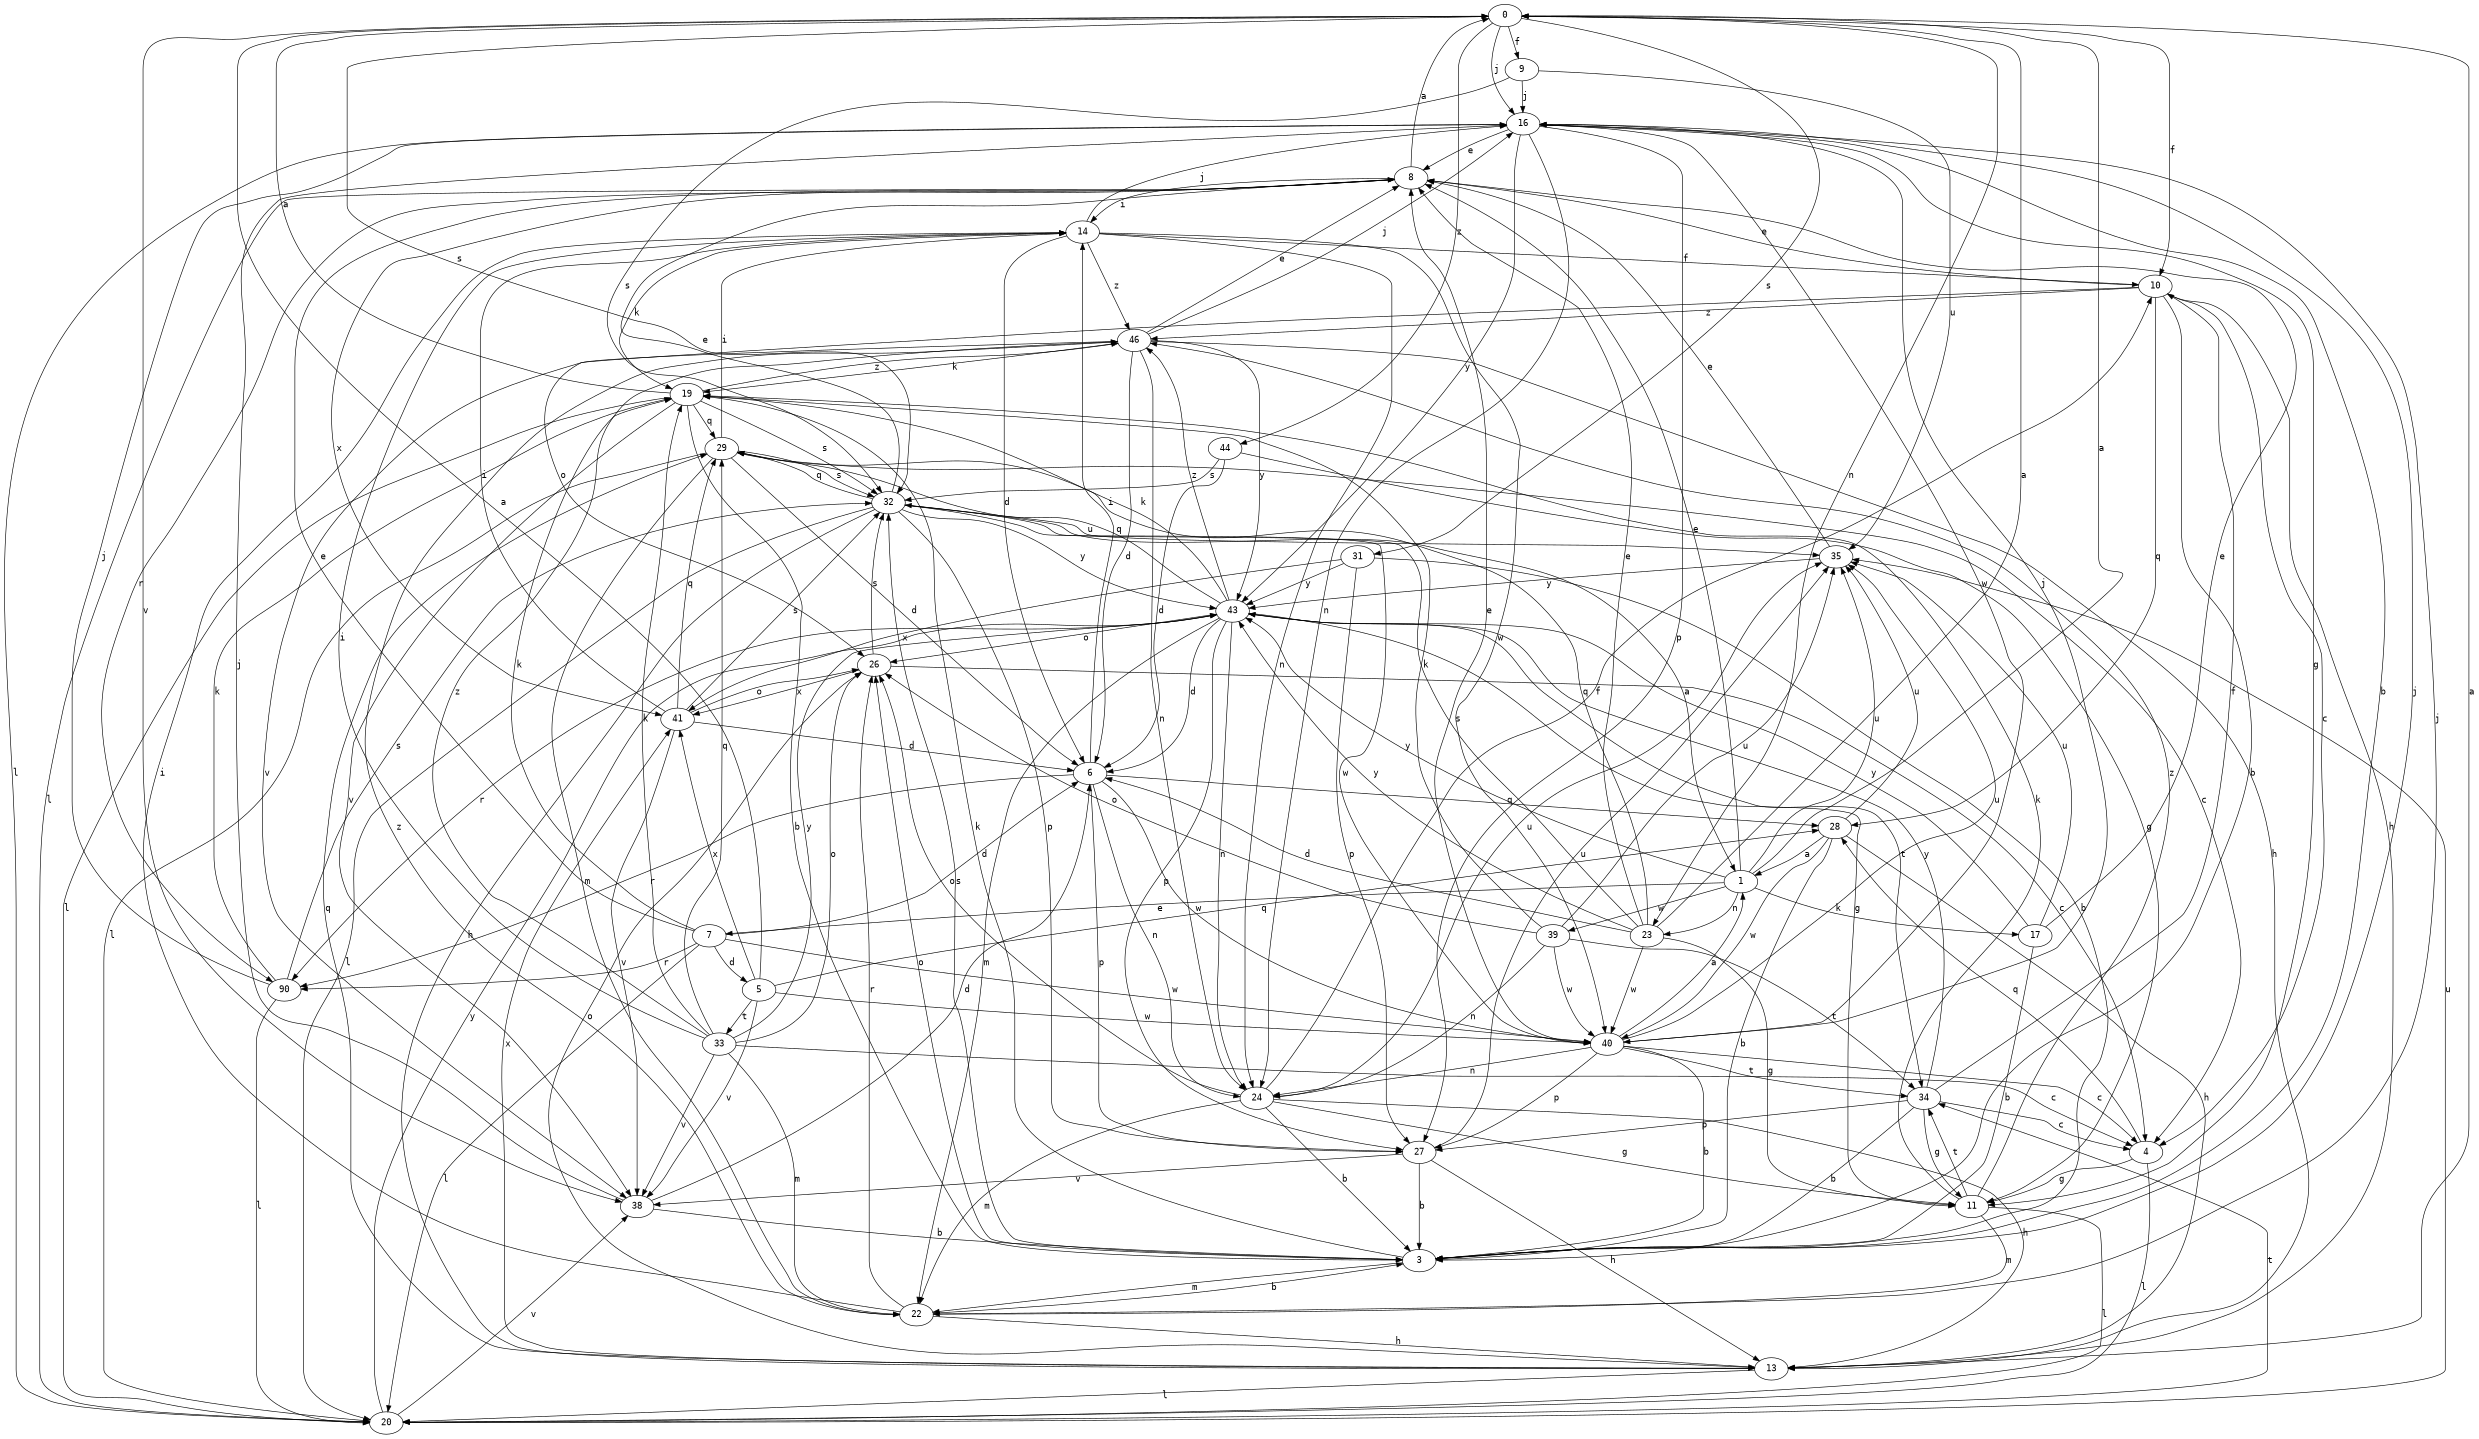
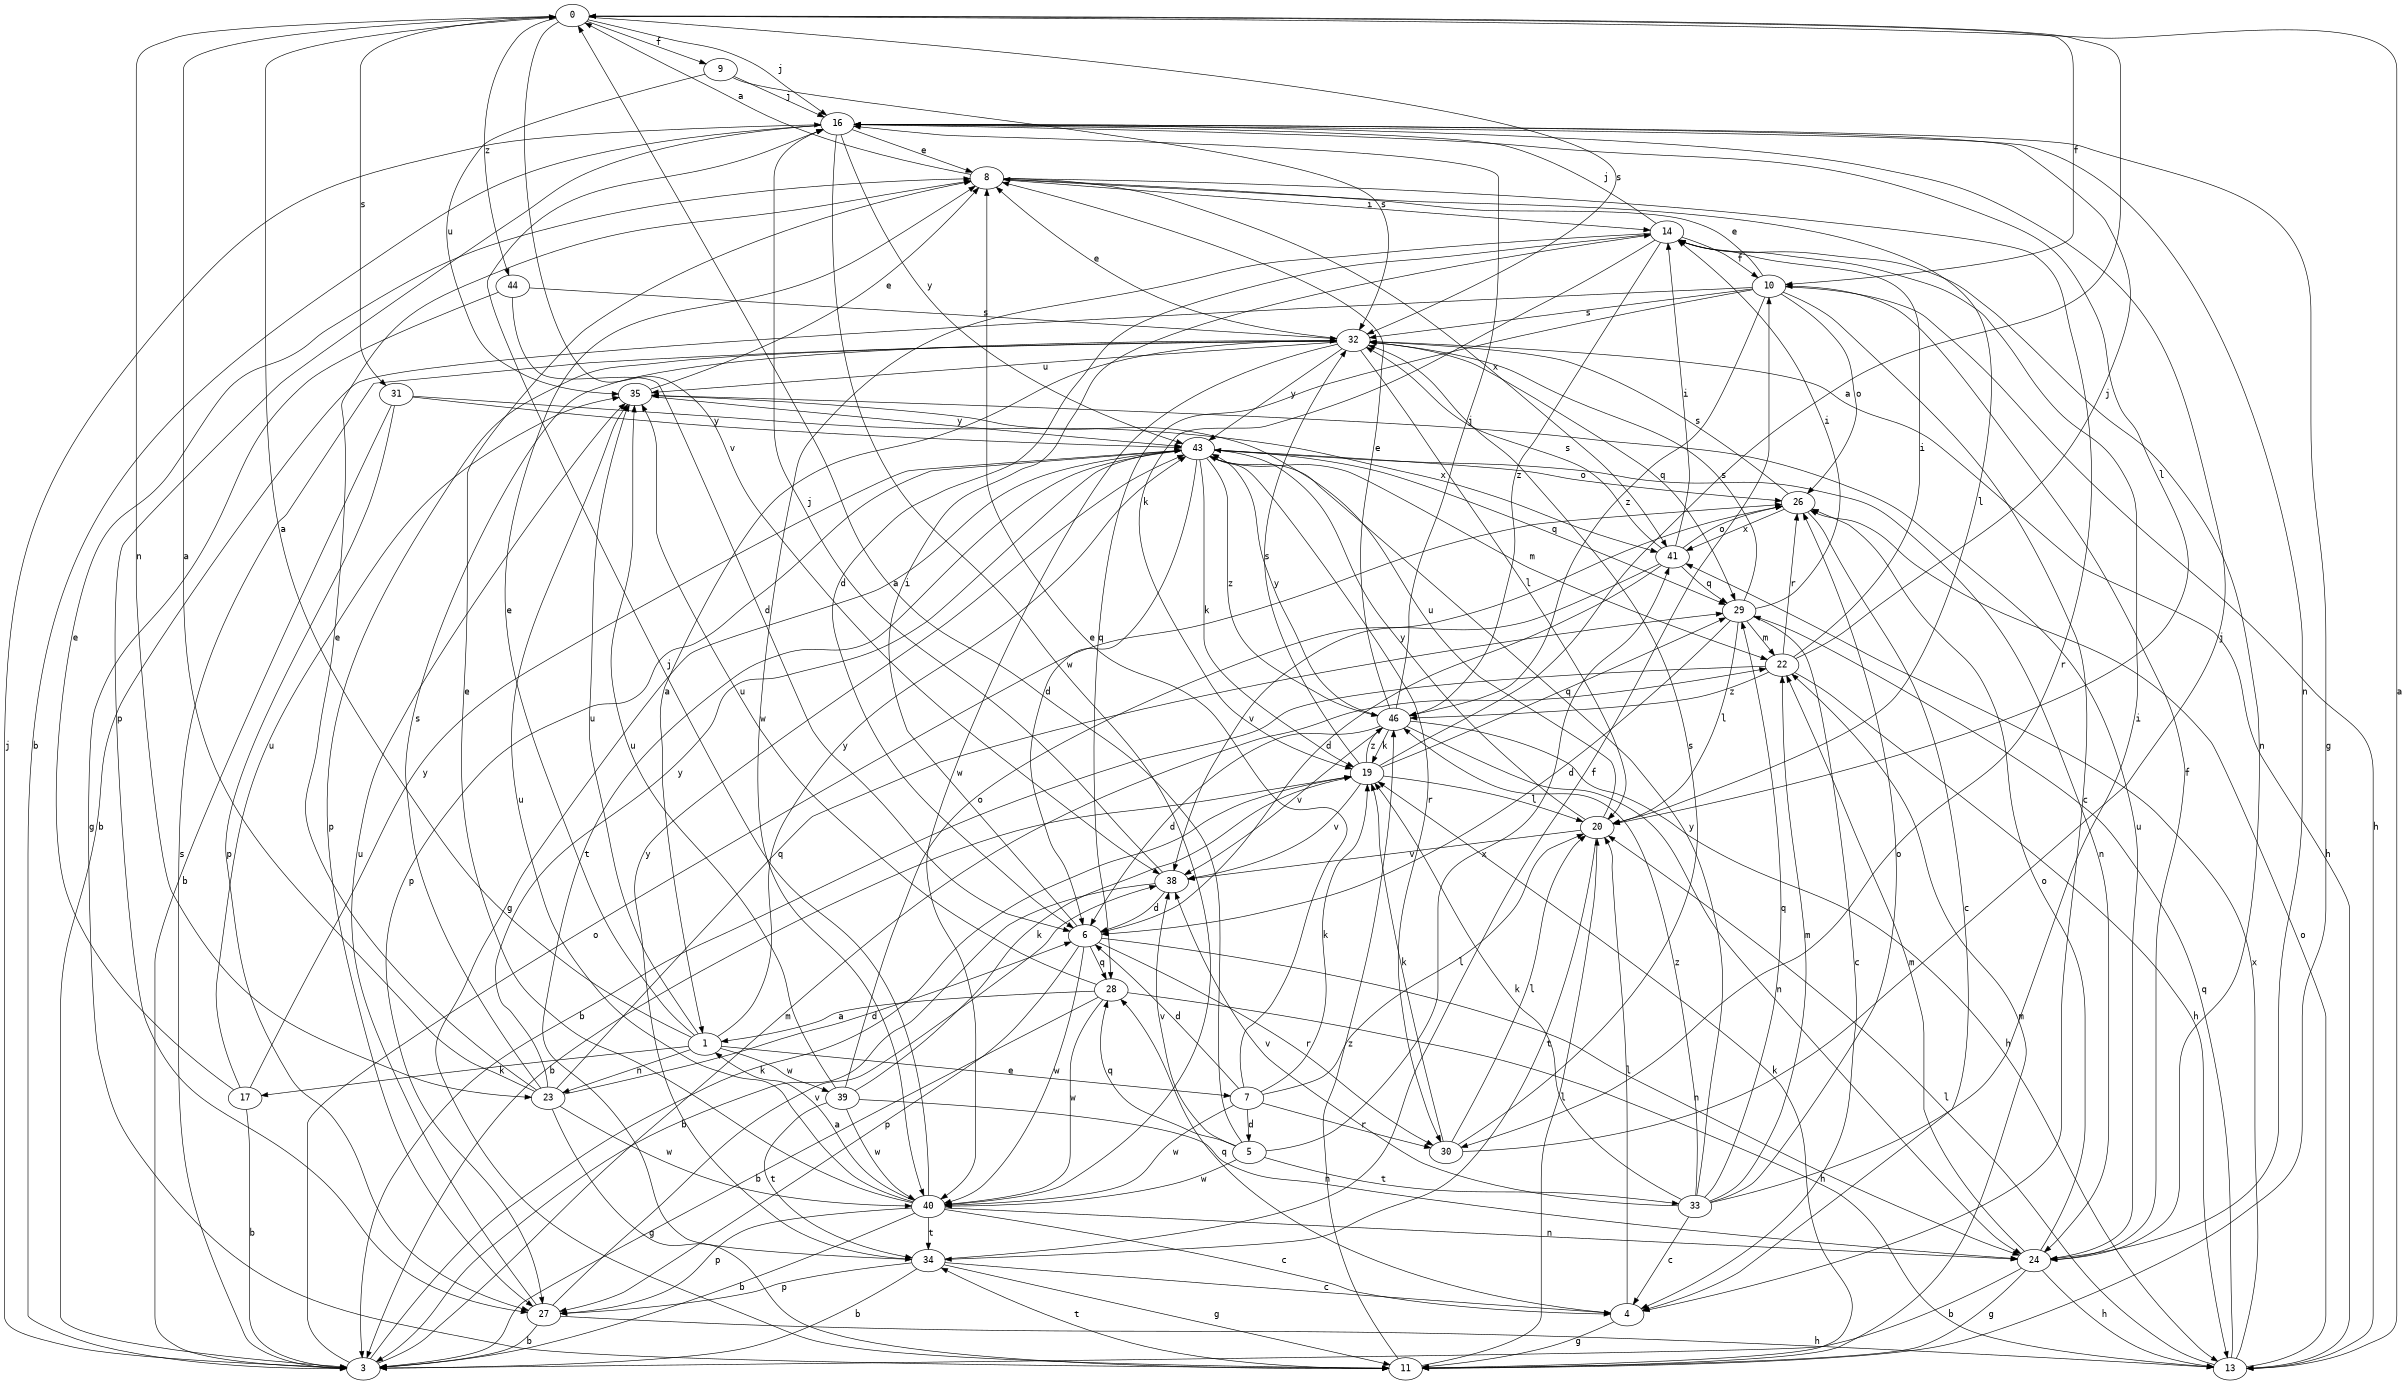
none -> (1564, 313)
(284, 990) -> (1446, 1152)
